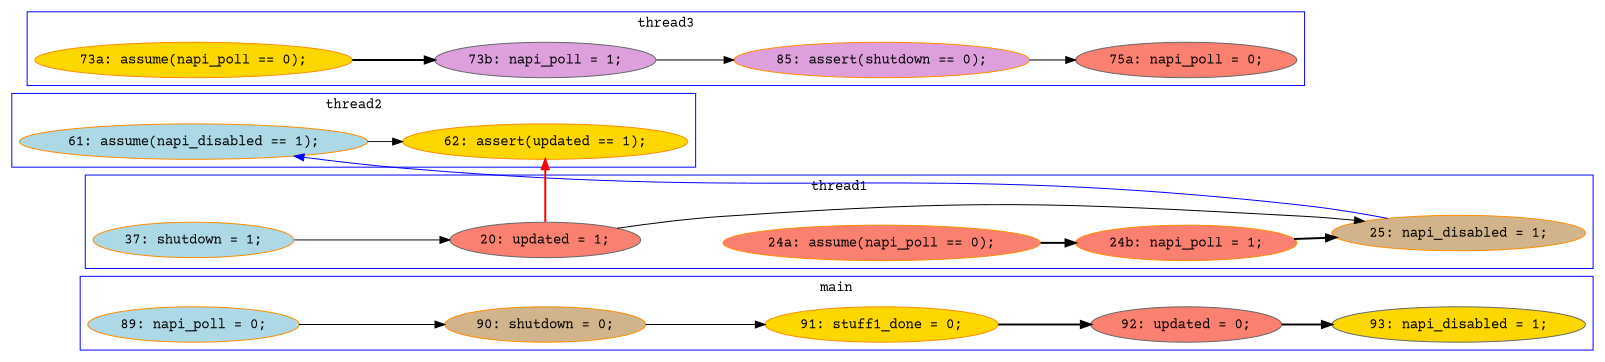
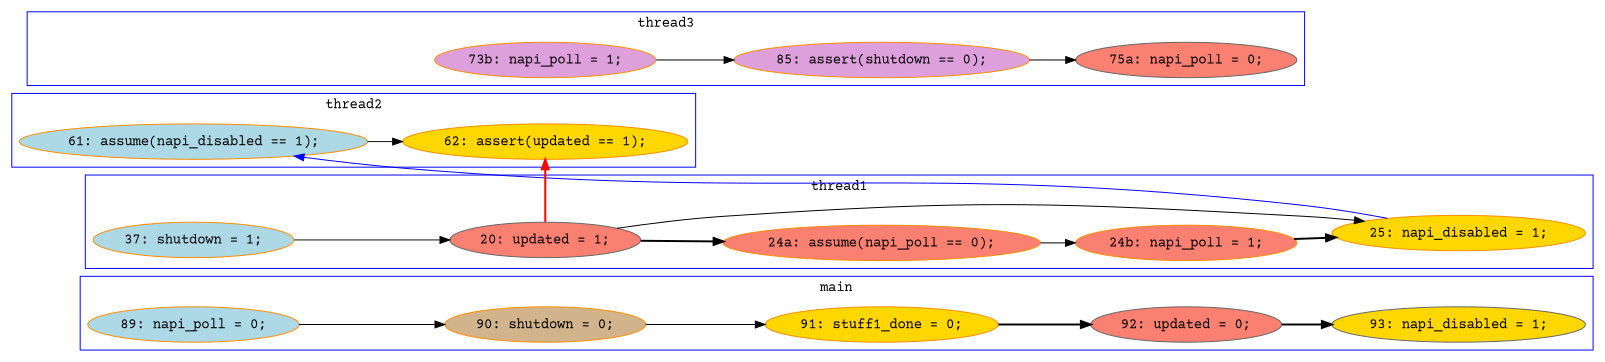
(194, 60) -> none
(545, 60) -> (545, 60)
(1459, 233) -> (1459, 233)
none -> (677, 241)
(1053, 243) -> (1053, 243)
